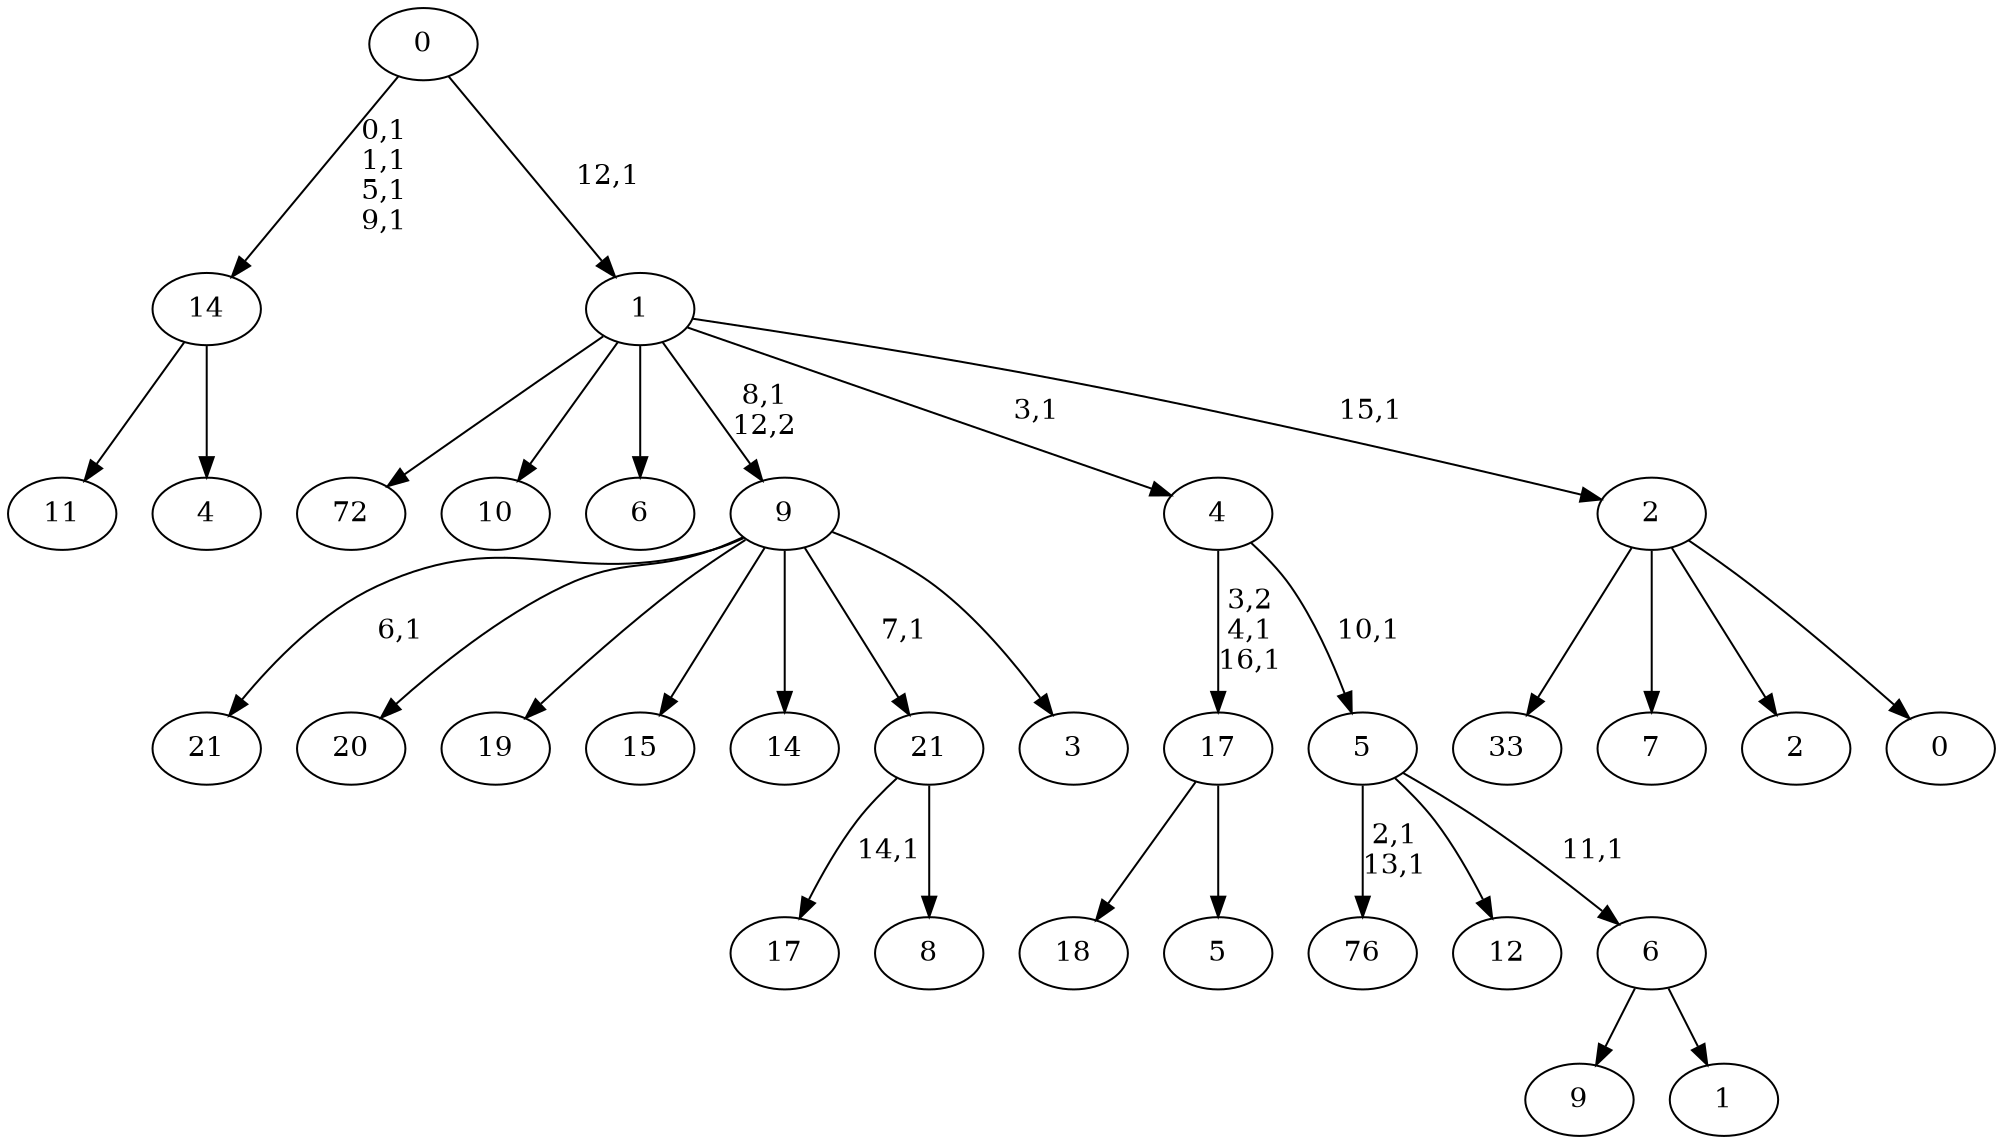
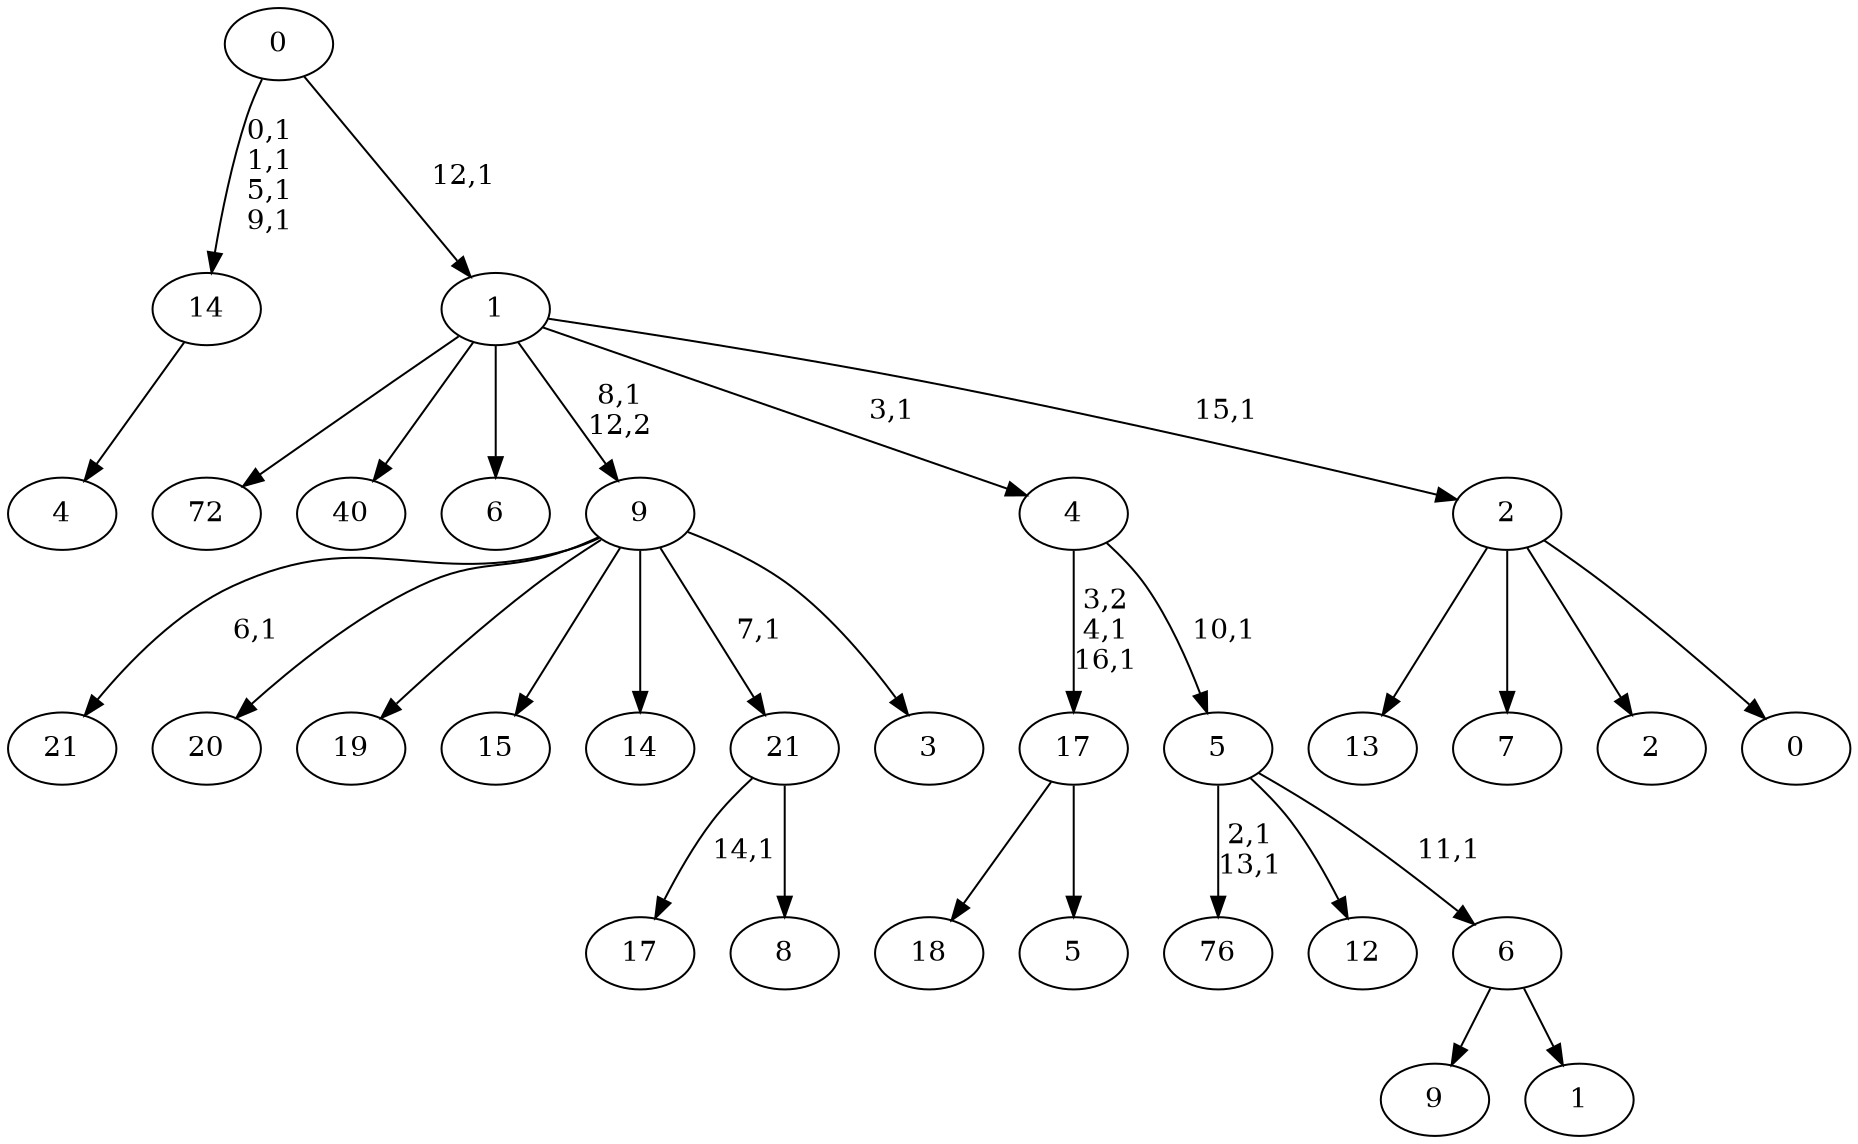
(62, 514) -> none
(496, 514) -> (351, 514)
(1507, 749) -> (1363, 749)
